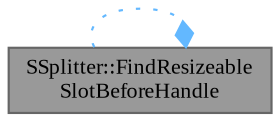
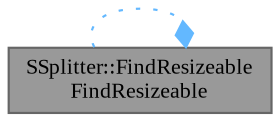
(140, 80) -> (140, 80)
